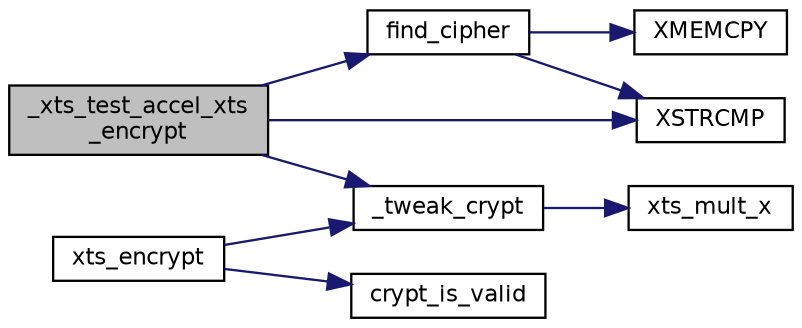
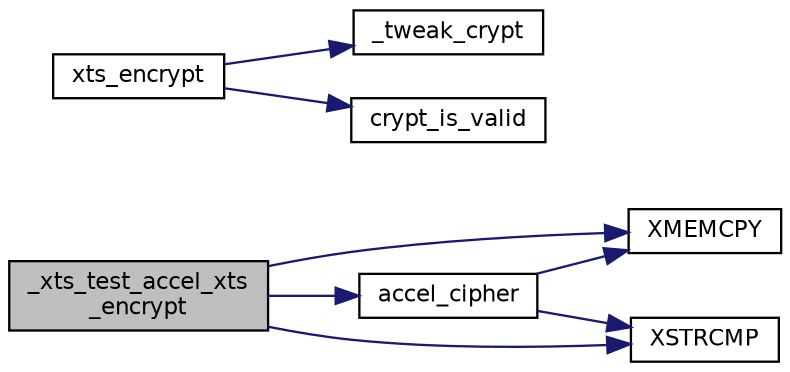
(448, 32) -> (448, 296)
(304, 167) -> (436, 243)
(711, 208) -> none
